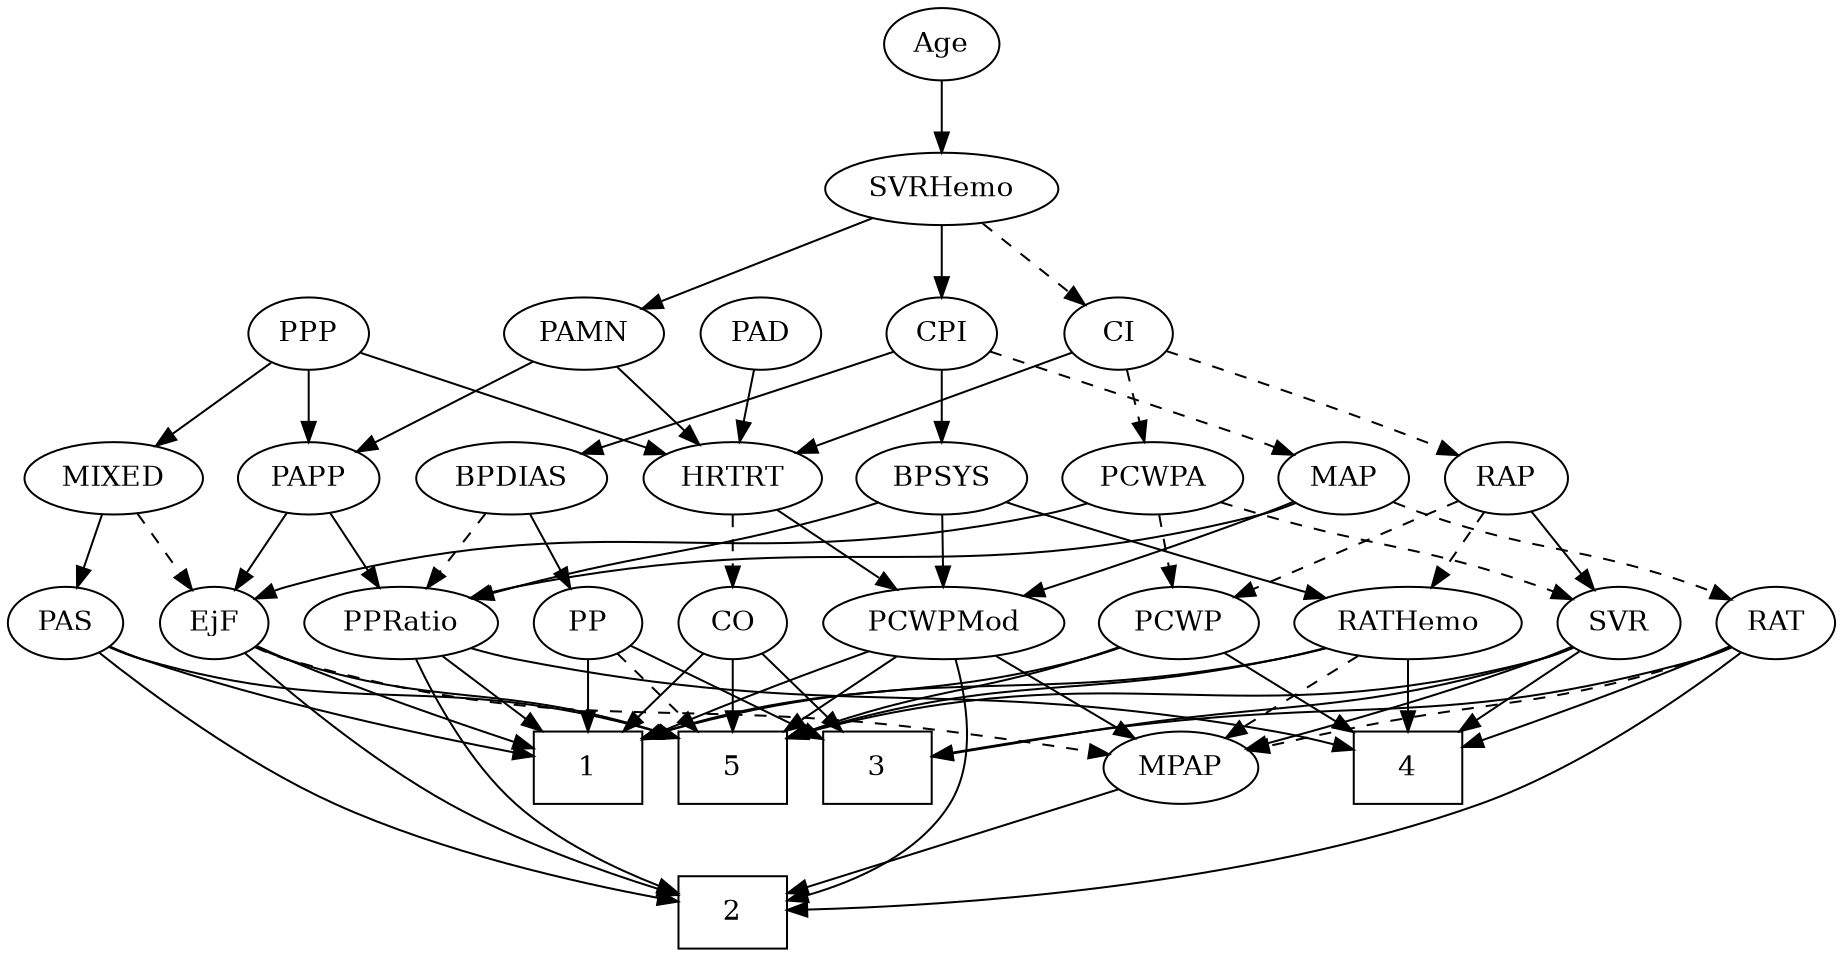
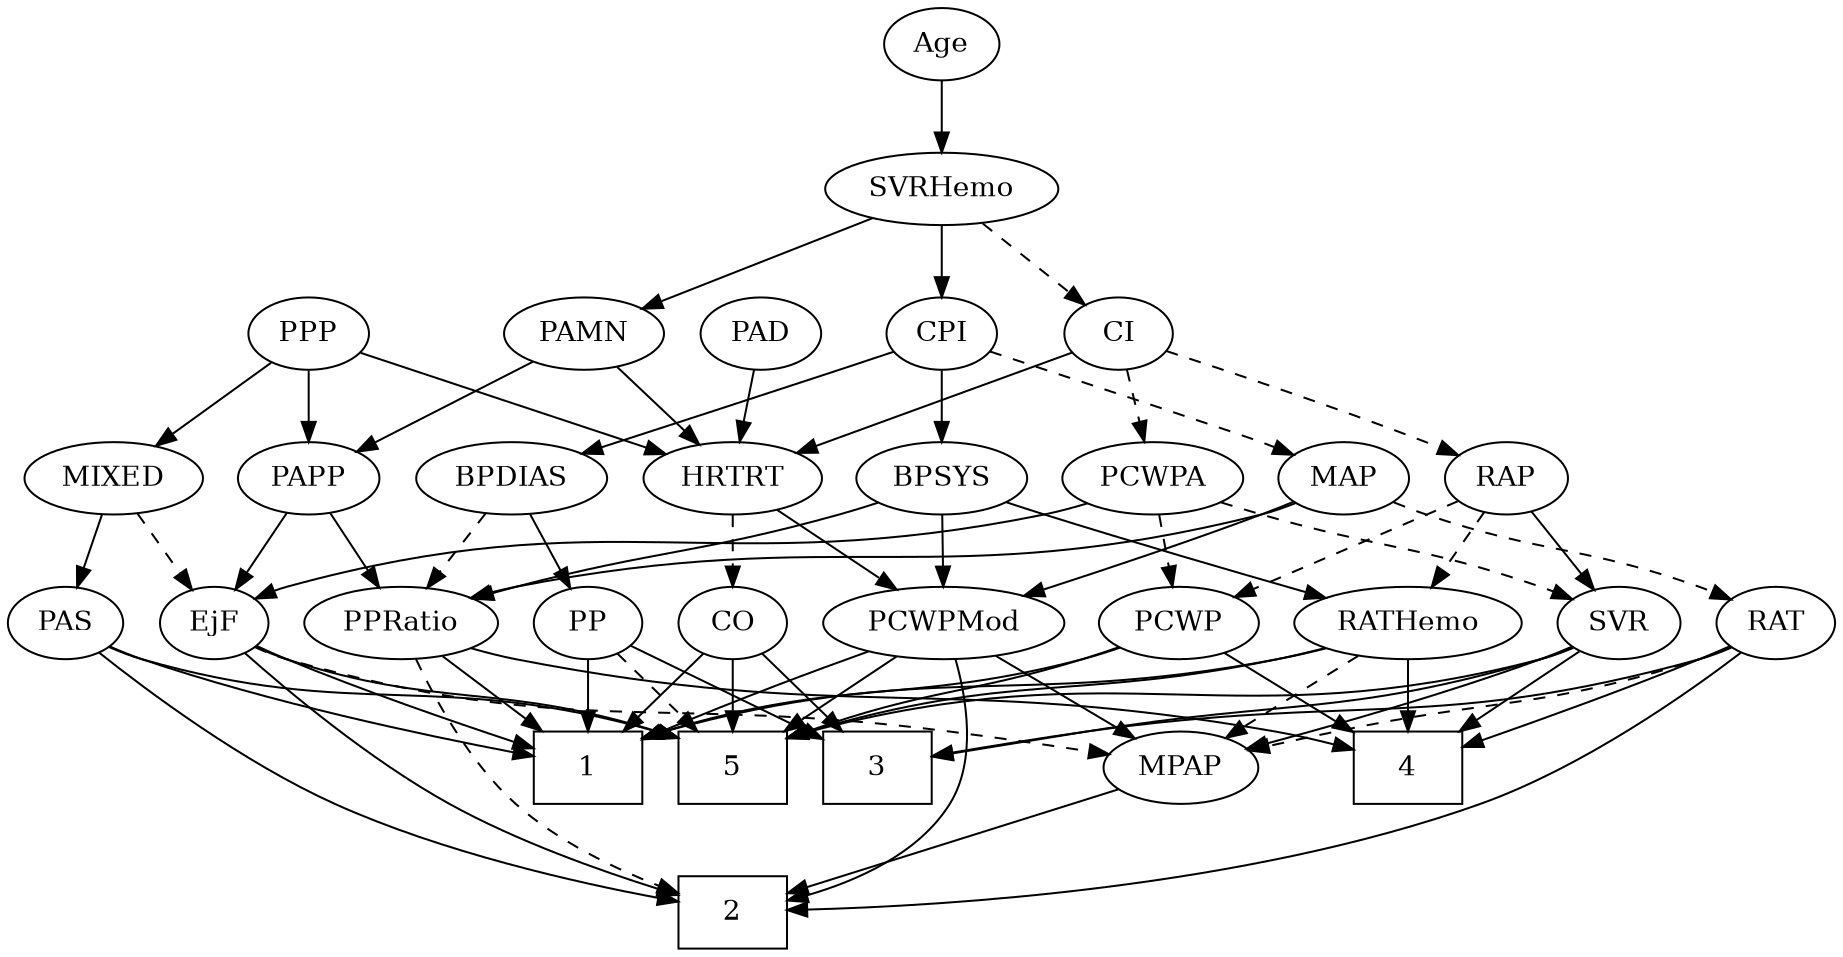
(512, 800) -> (512, 800)
